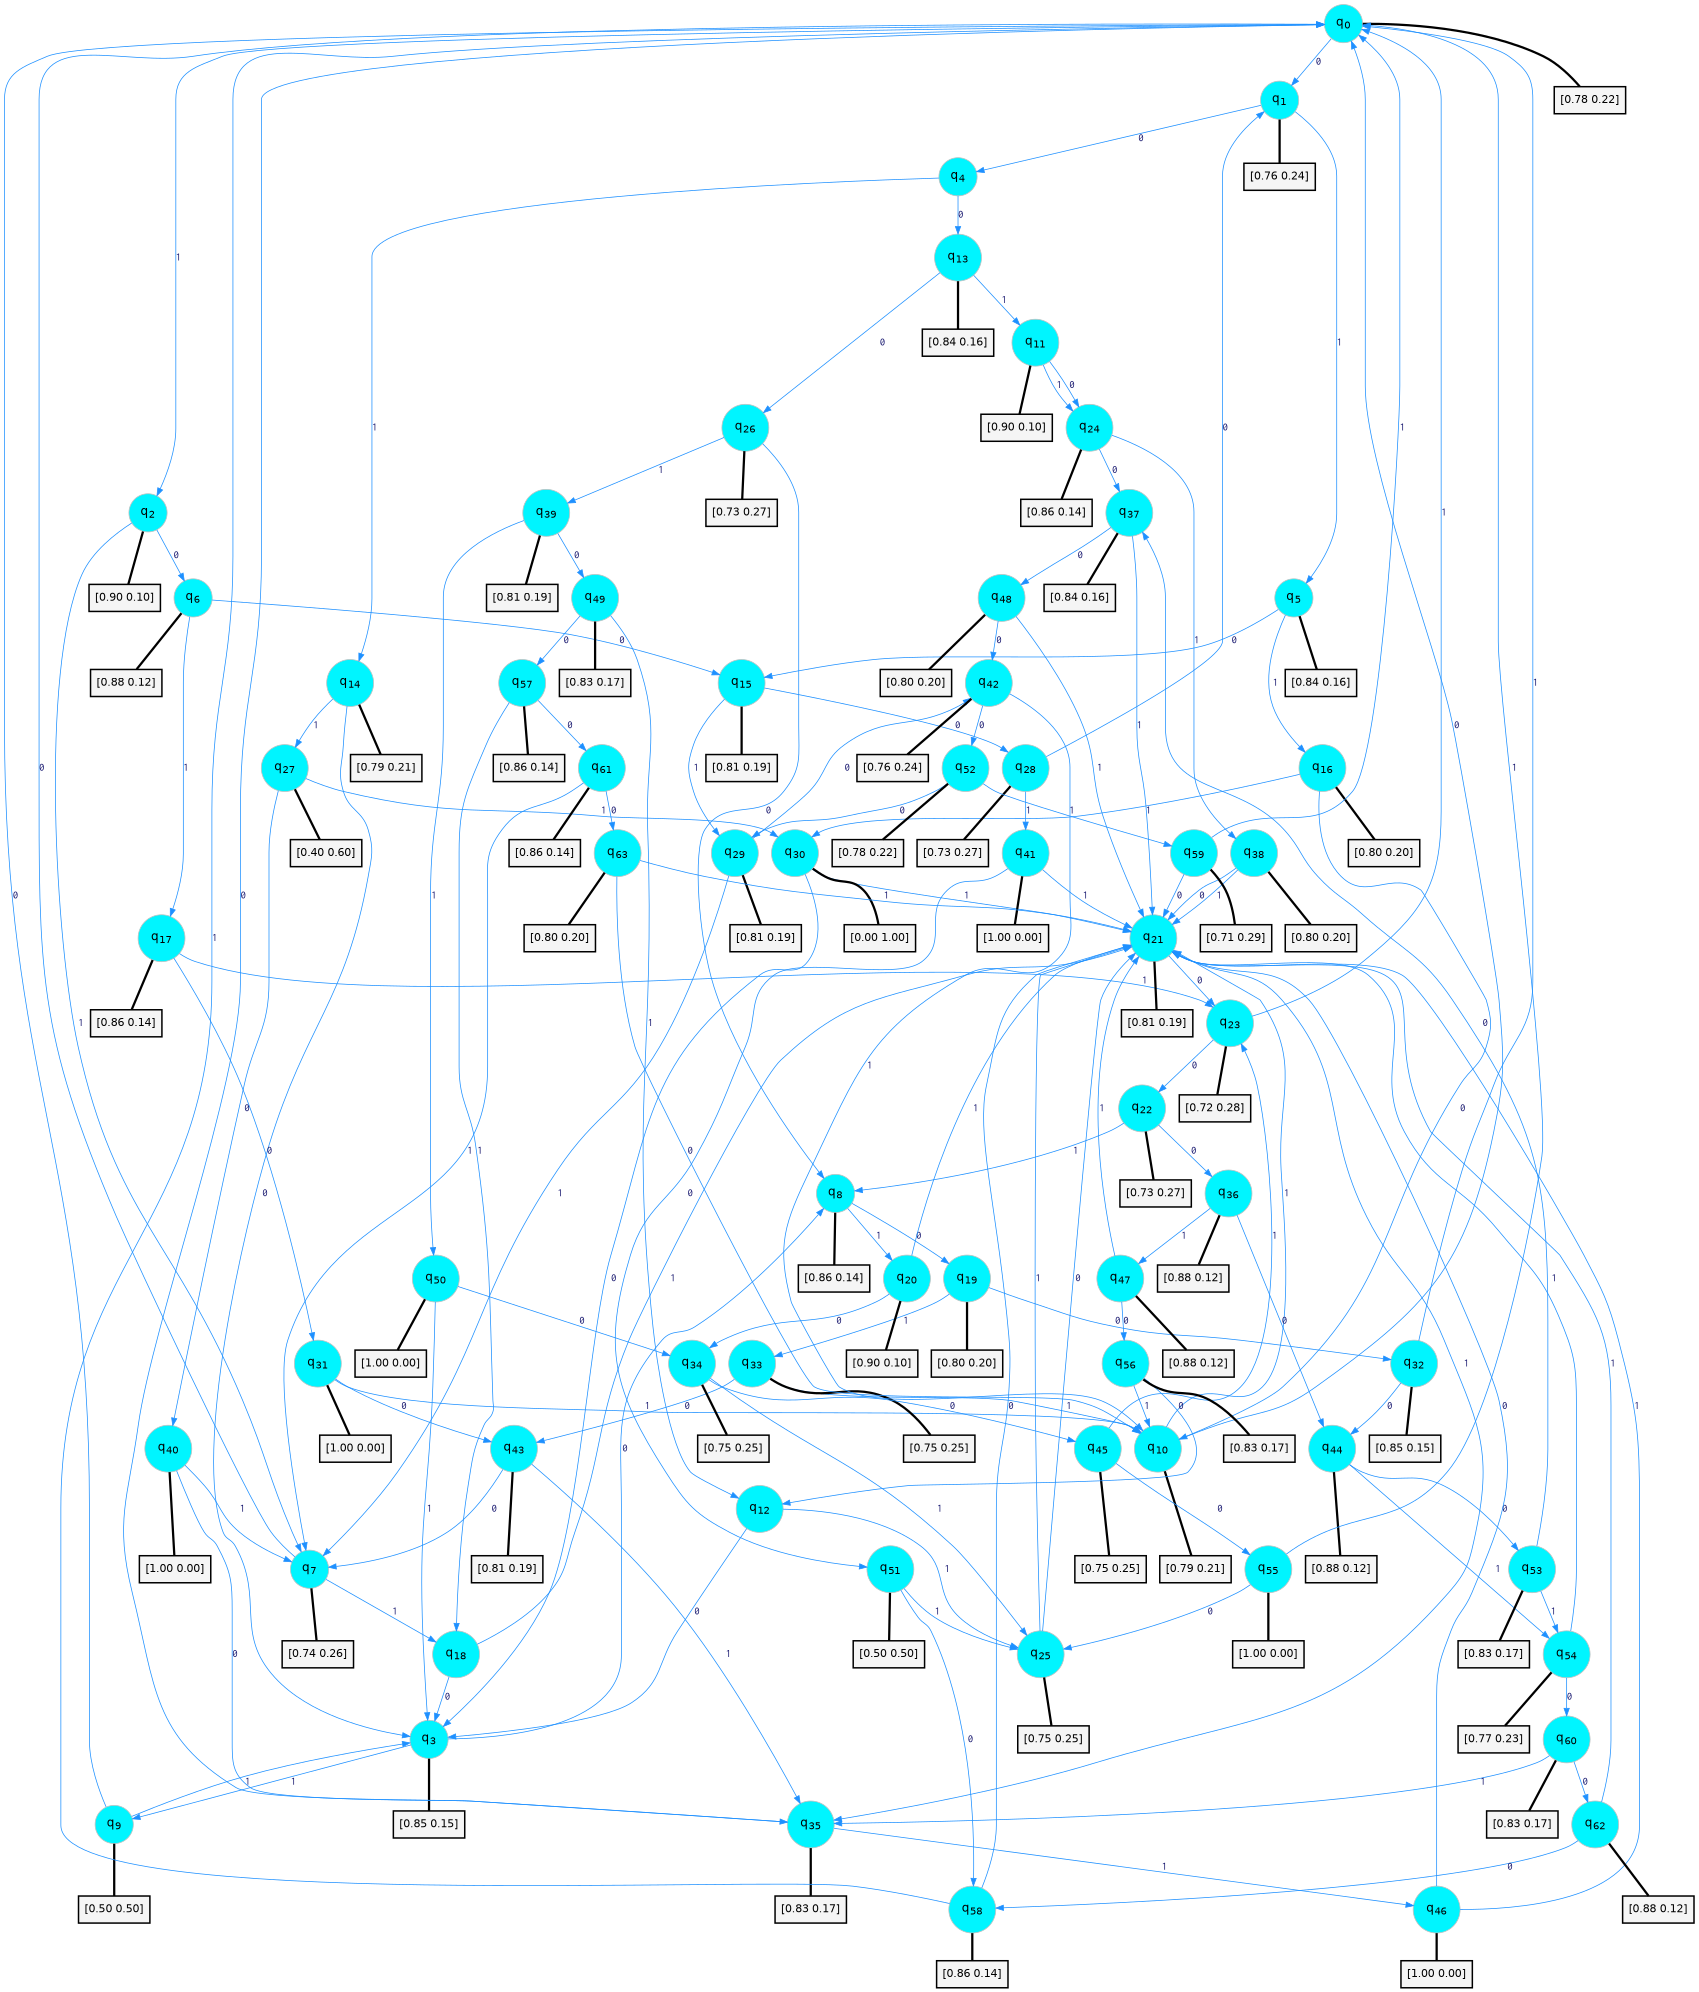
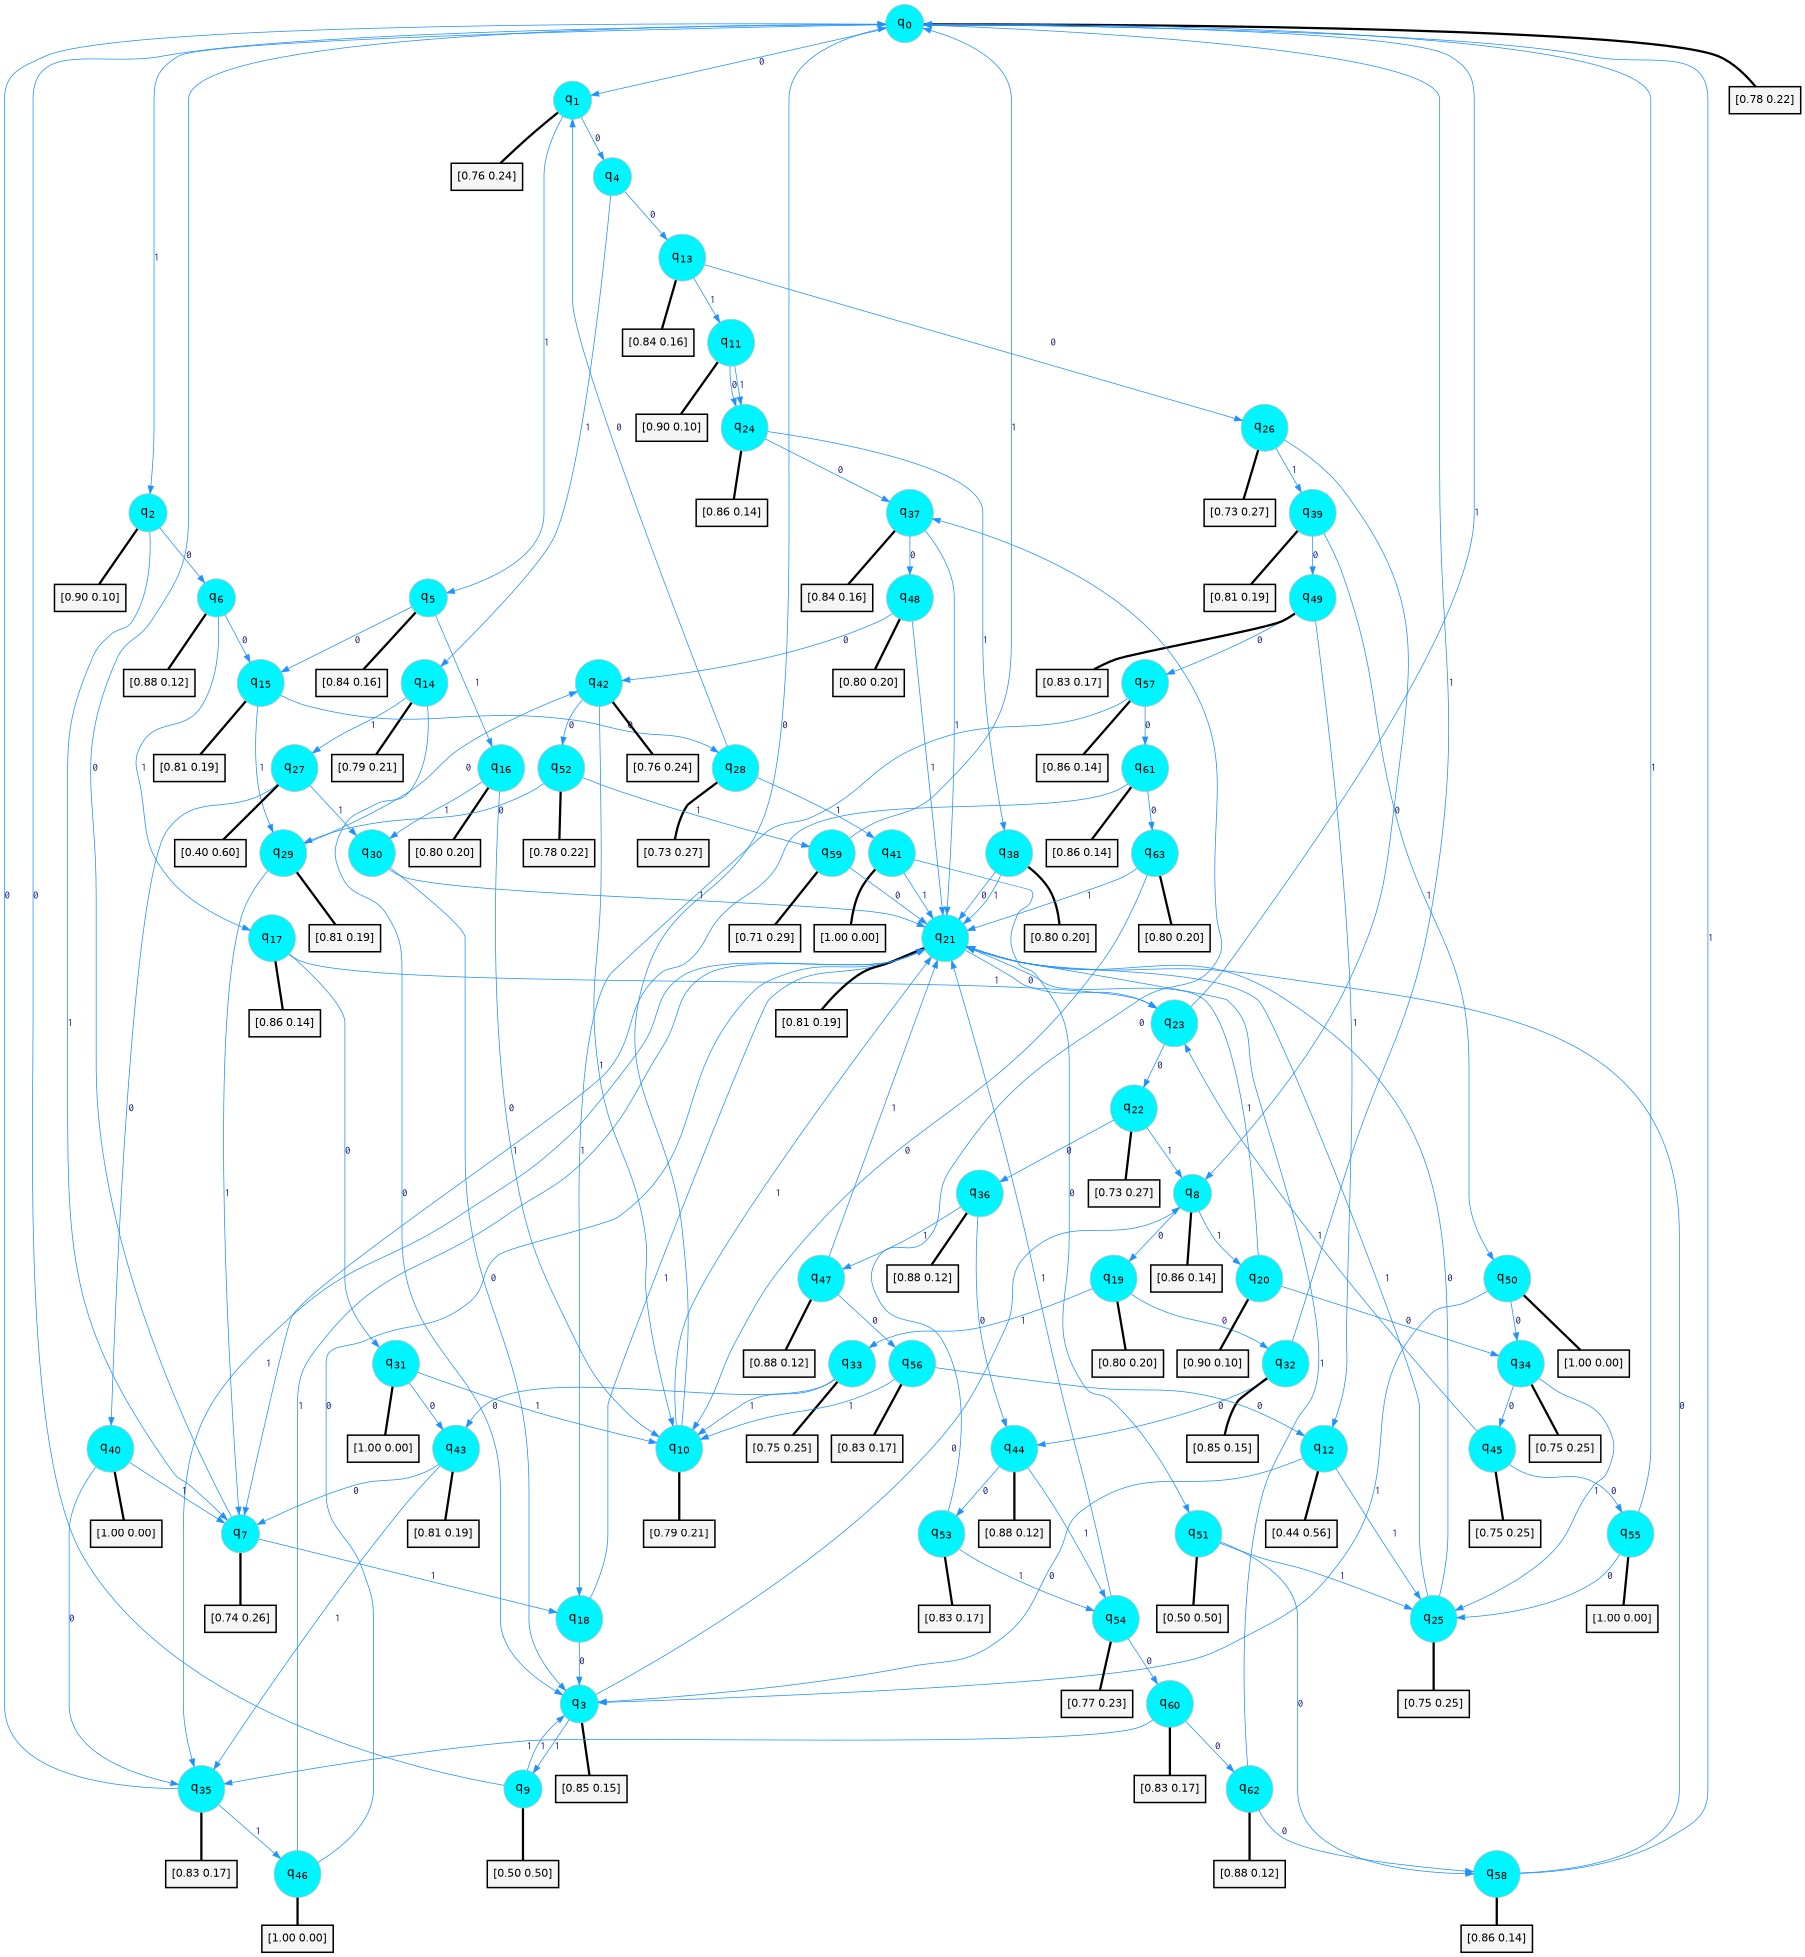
(880, 938) -> none
(1215, 1108) -> none
none -> (1301, 1534)
